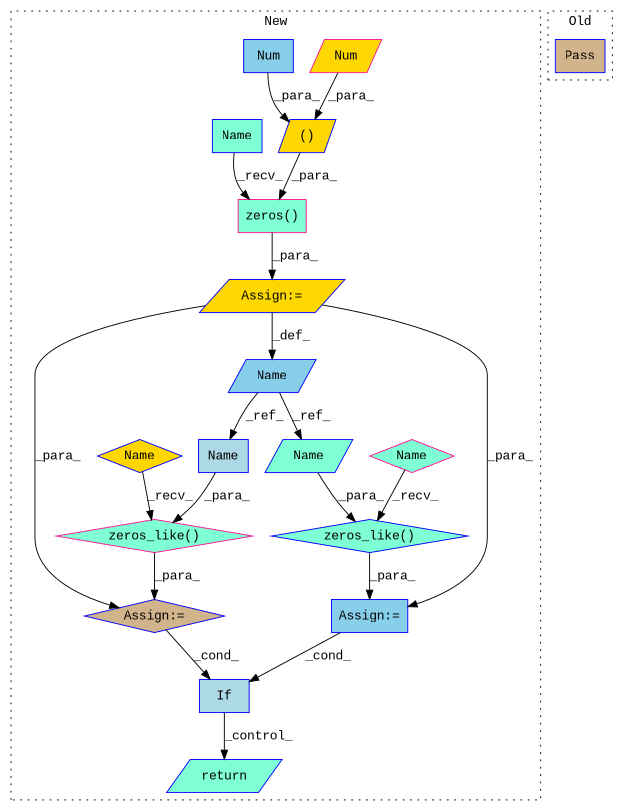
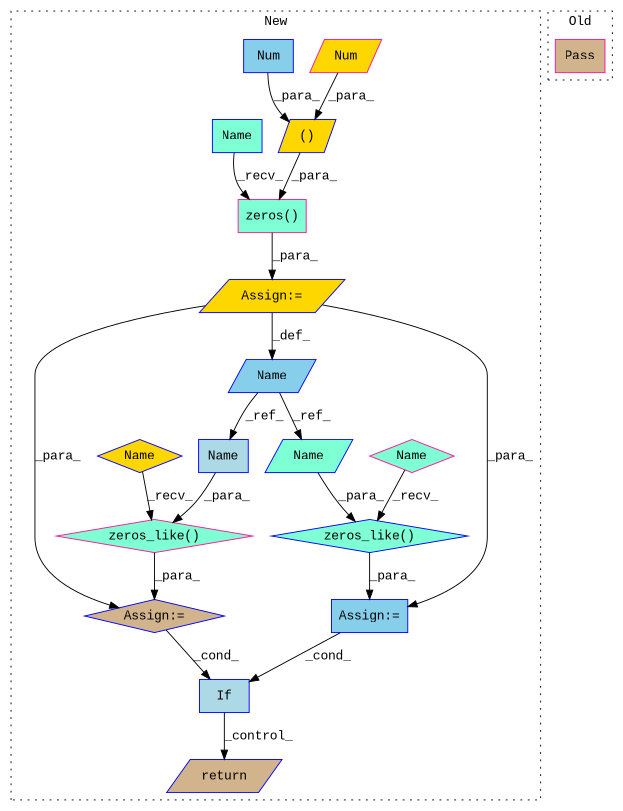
(580, 56) -> (580, 56)
(224, 776) -> (224, 776)
